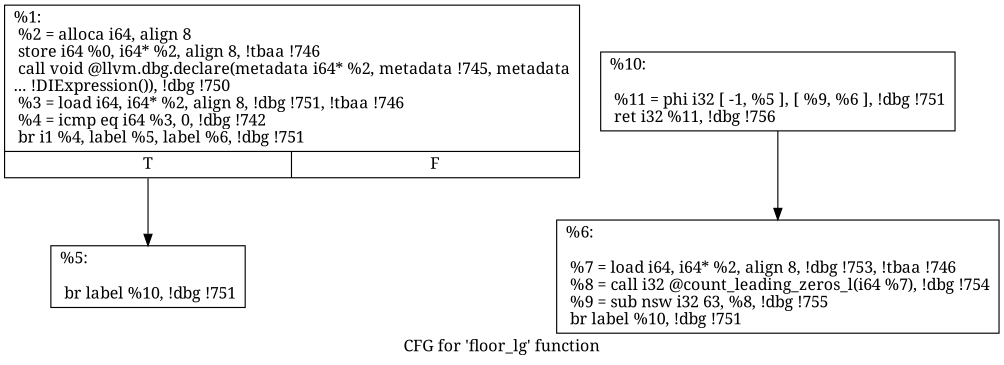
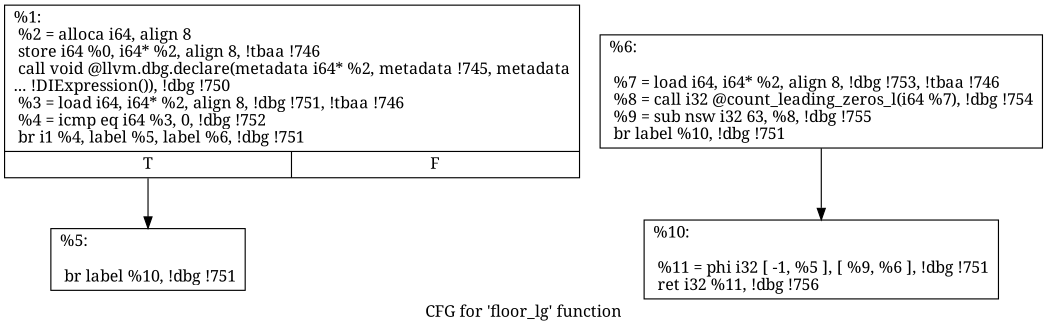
(140, 121) -> (140, 121)
(778, 170) -> (821, 178)
